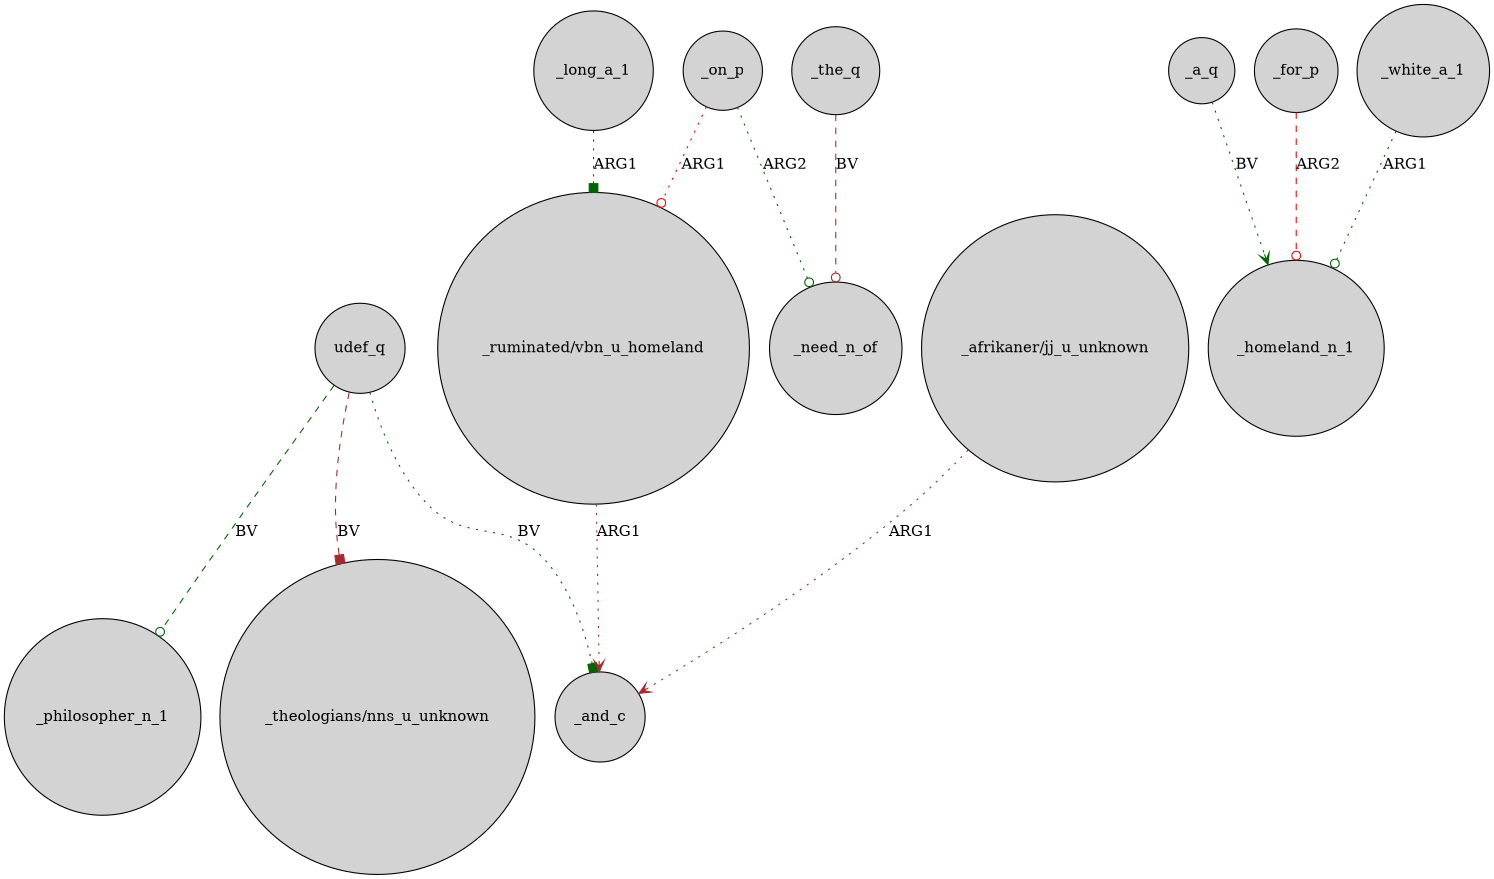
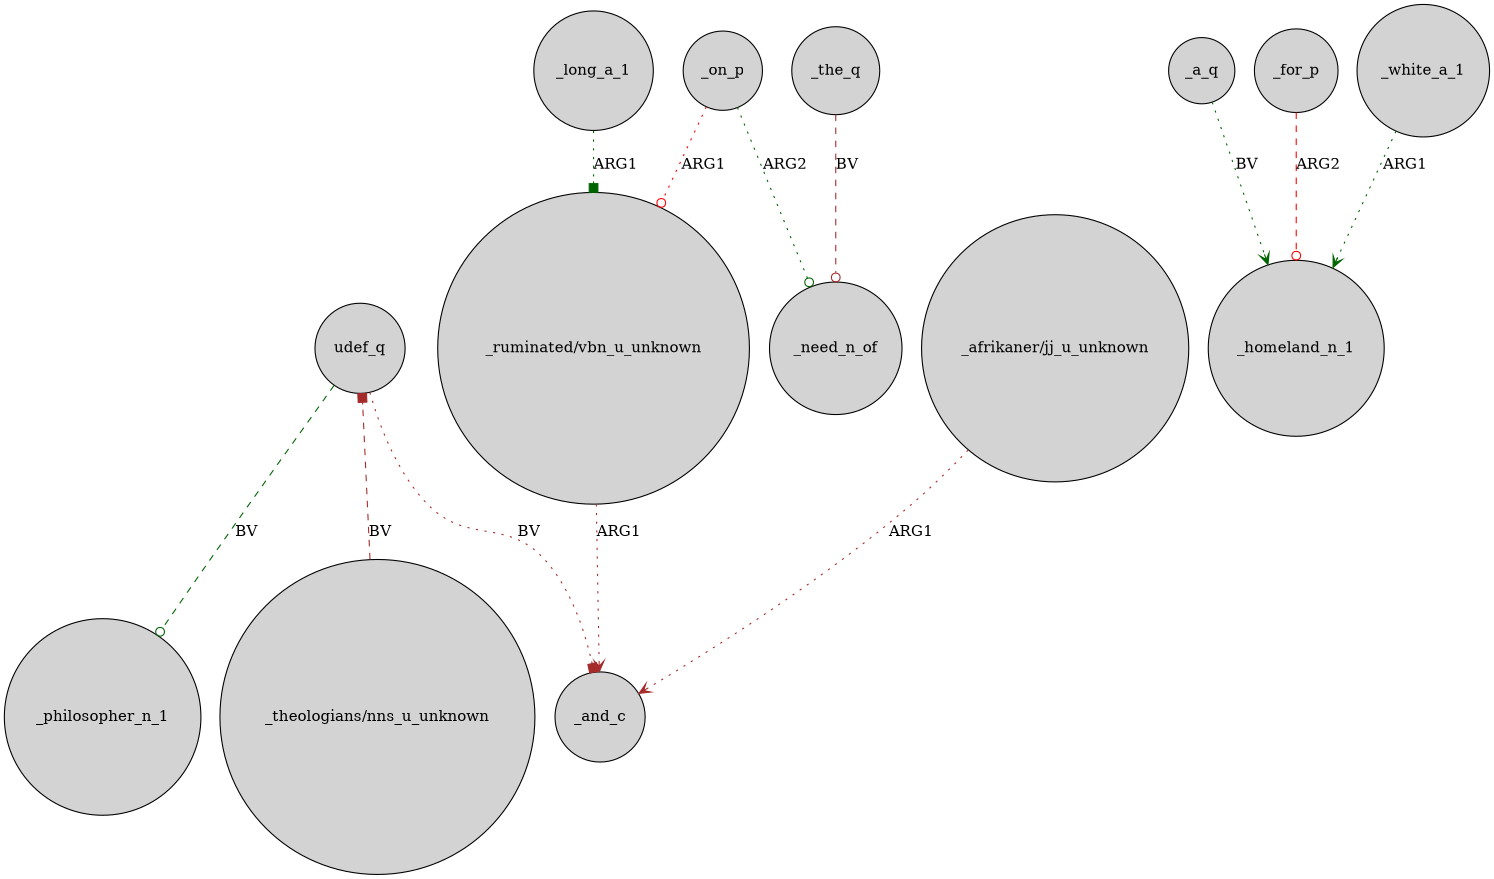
(1366, 195) -> (1366, 195)
(594, 348) -> (594, 348)
(337, 472) -> (366, 482)
(480, 530) -> (480, 530)
